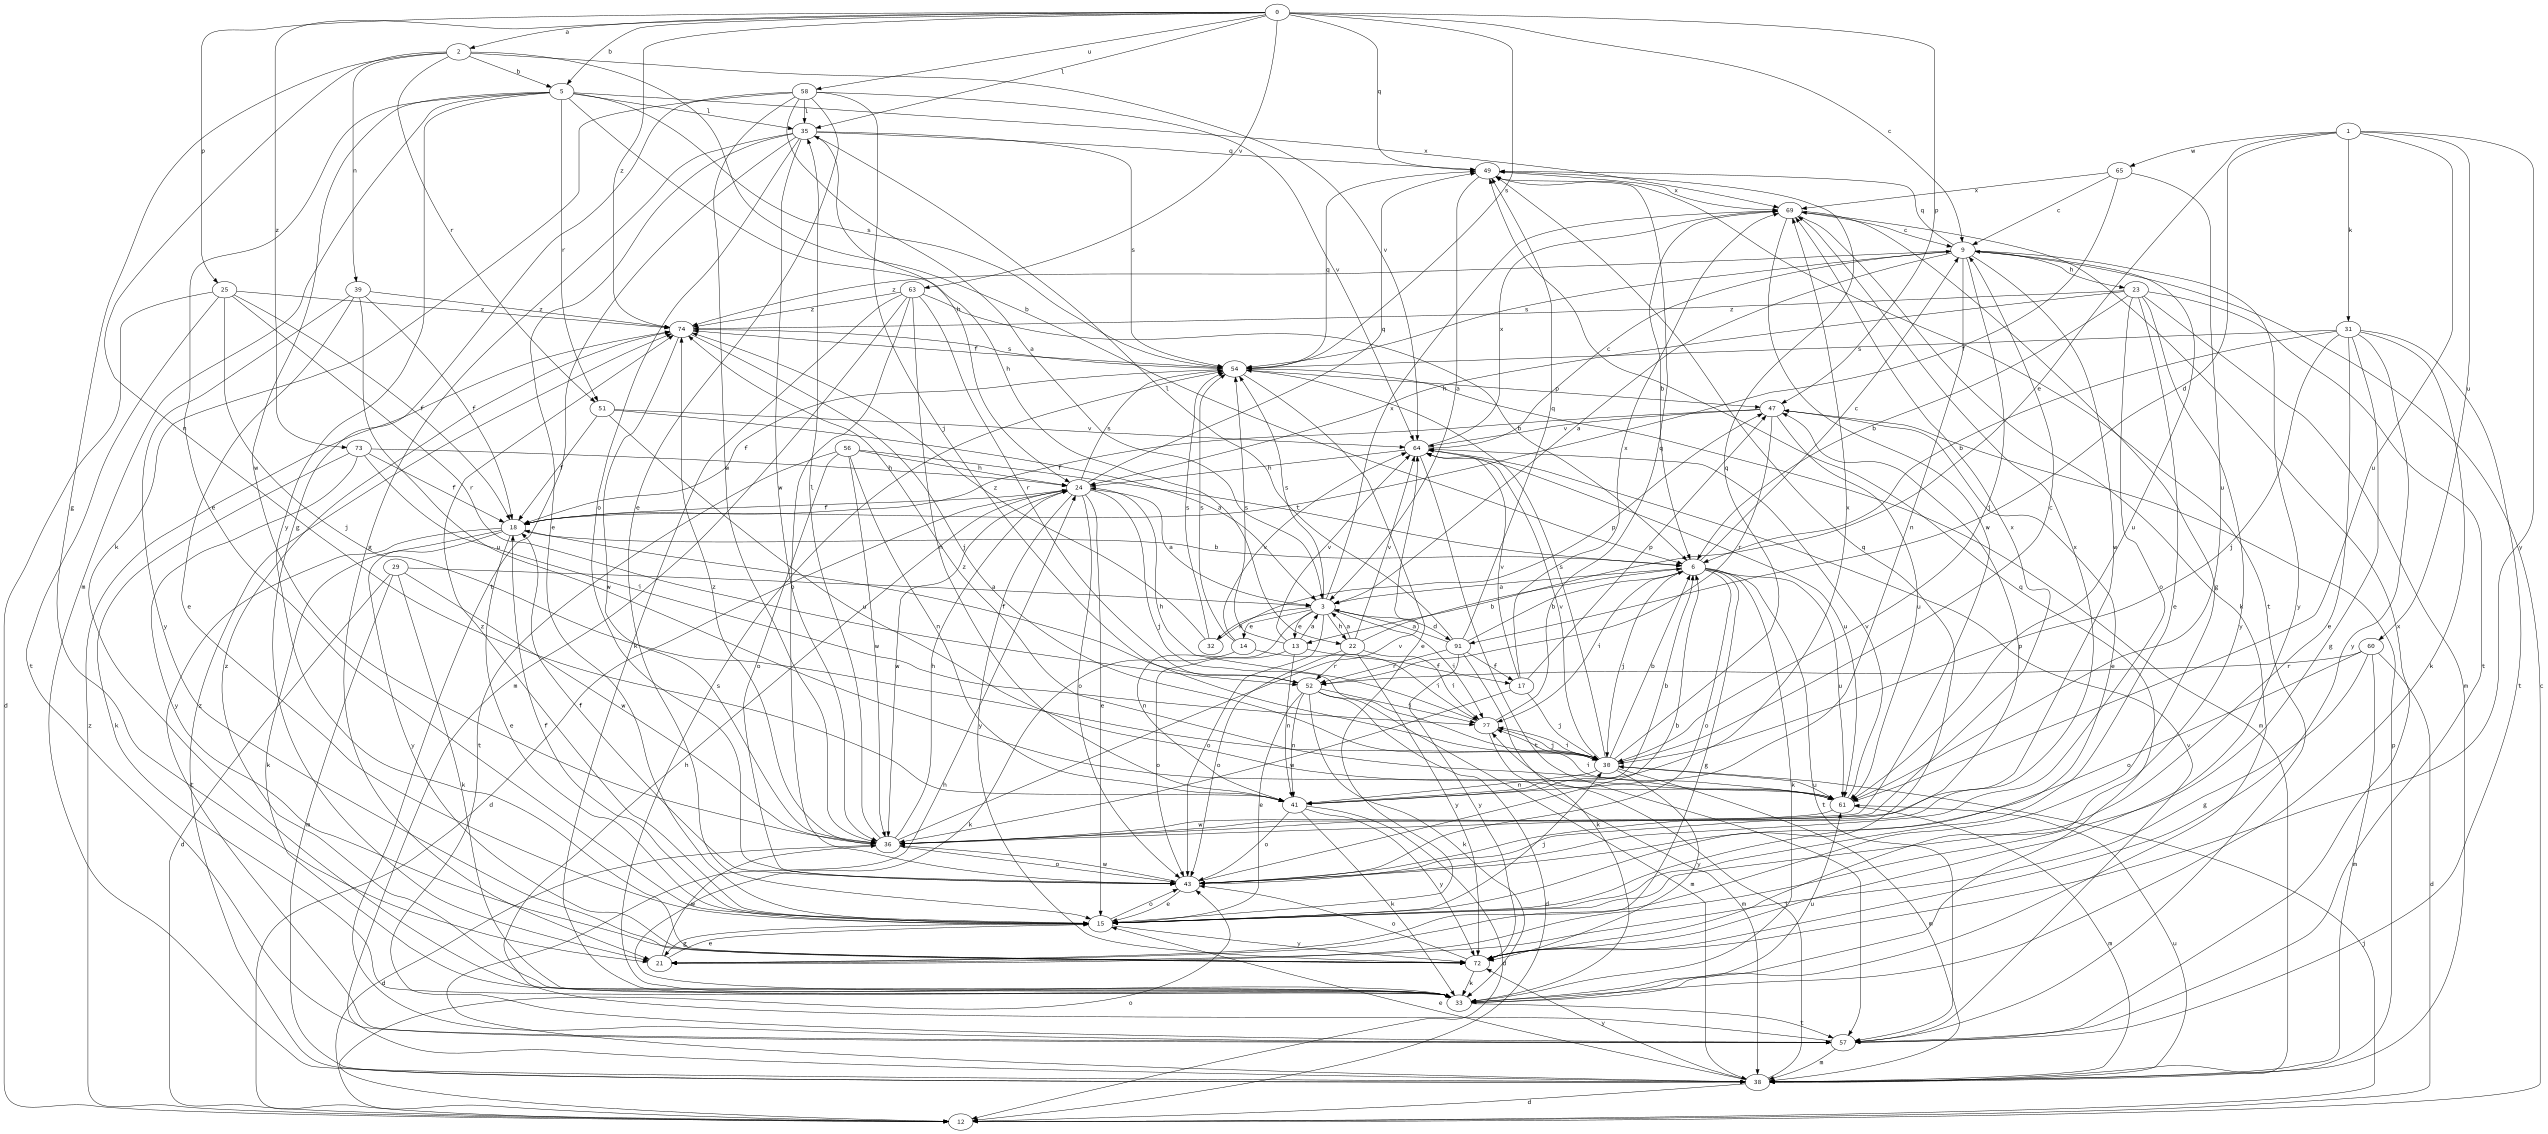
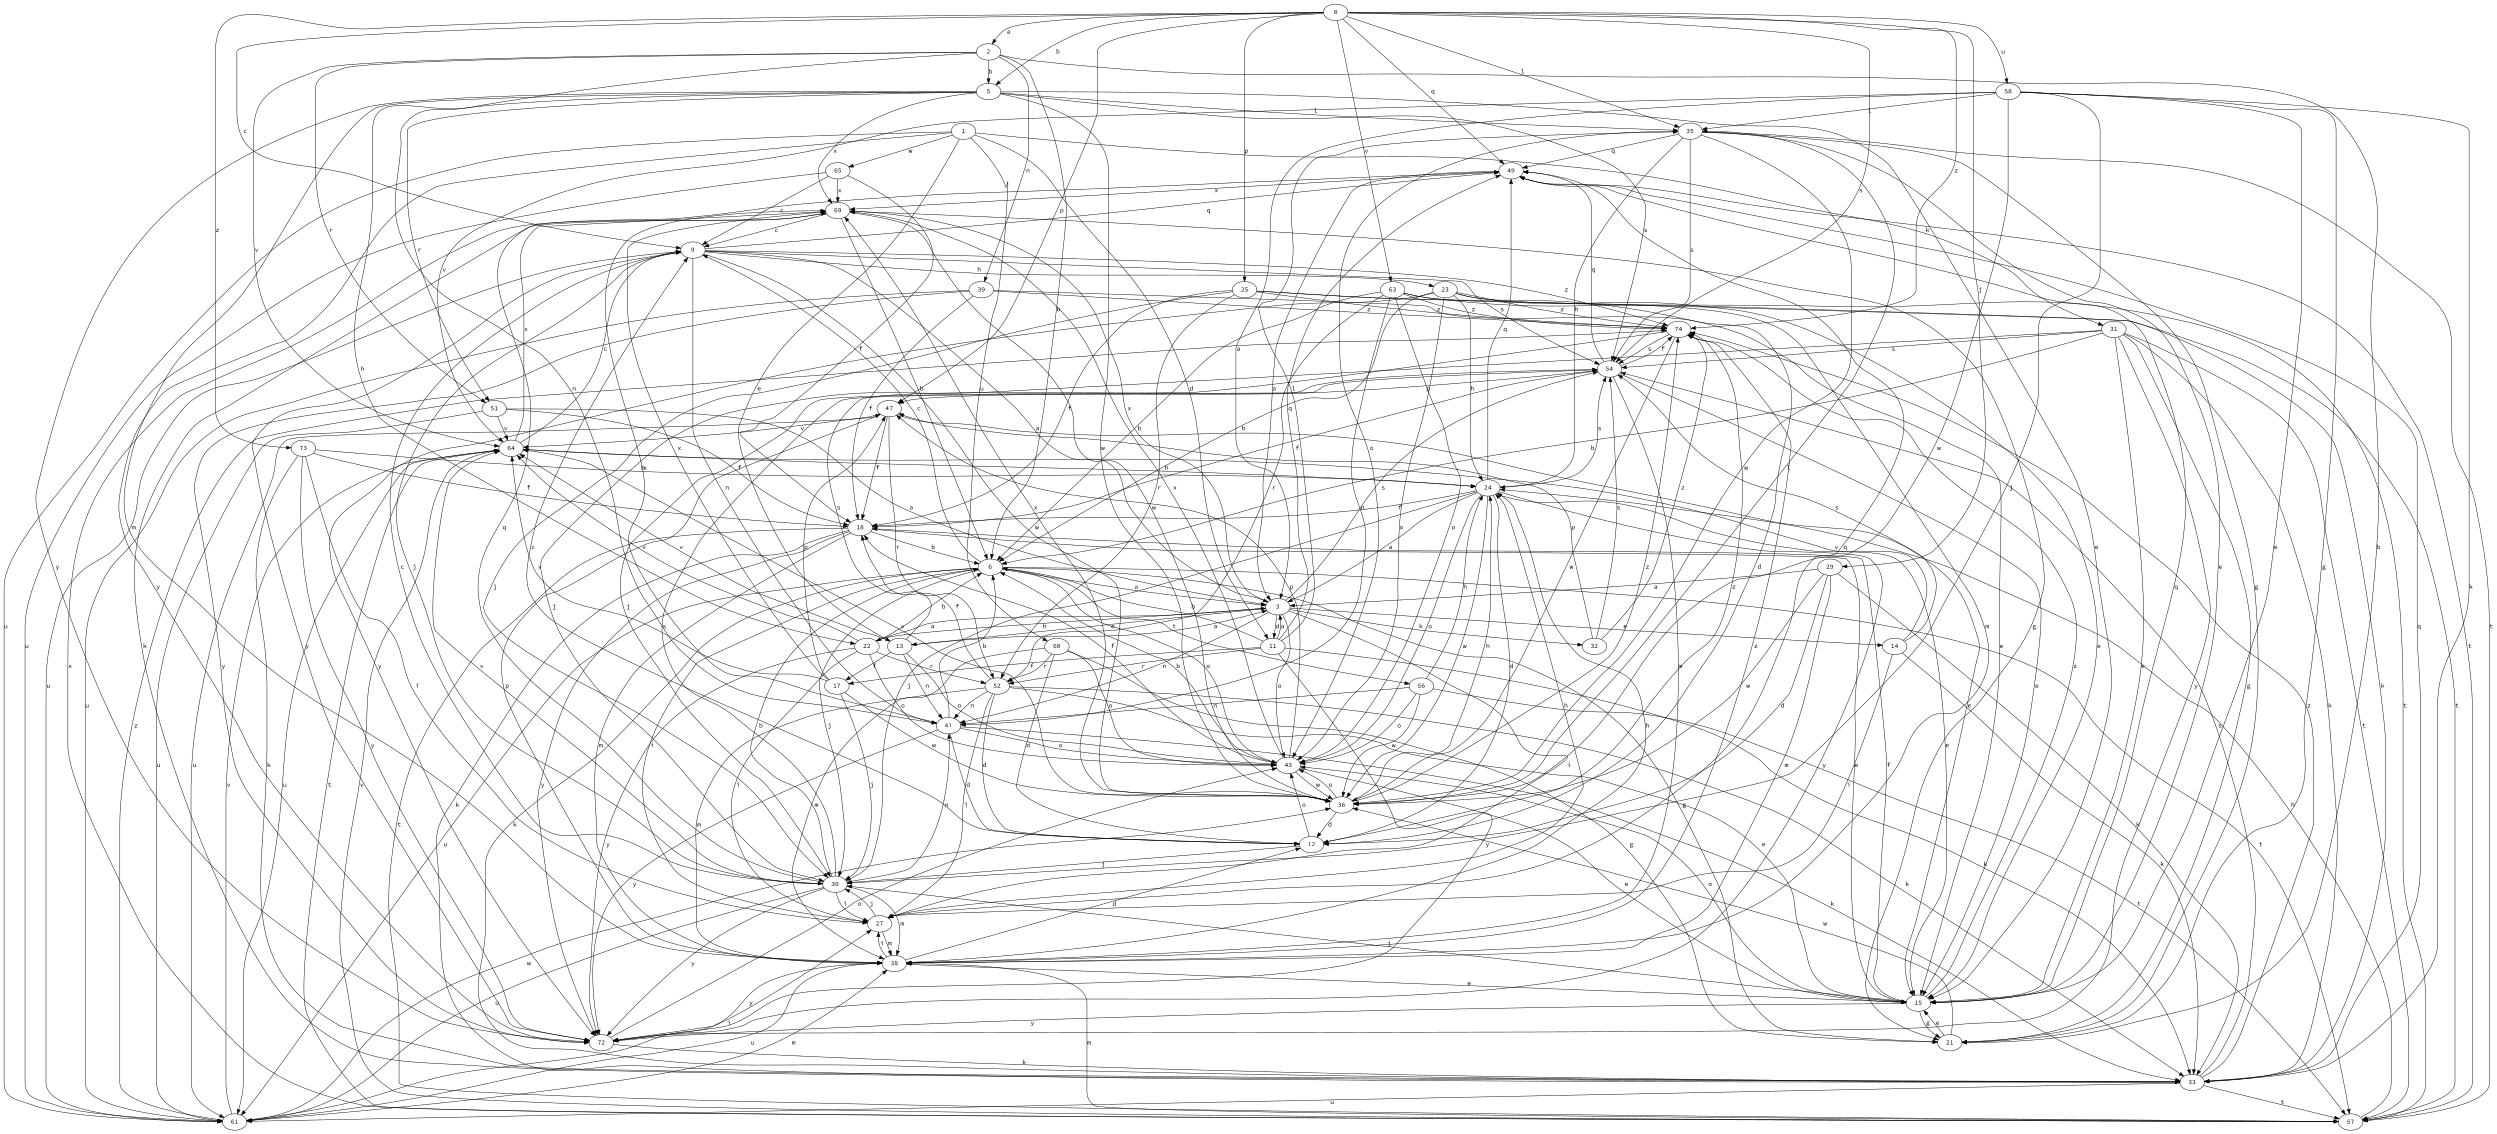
none -> (1967, 37)
(1248, 503) -> (1197, 640)
(72, 508) -> (2379, 547)
(1458, 646) -> (1273, 646)
(2459, 930) -> (595, 789)
